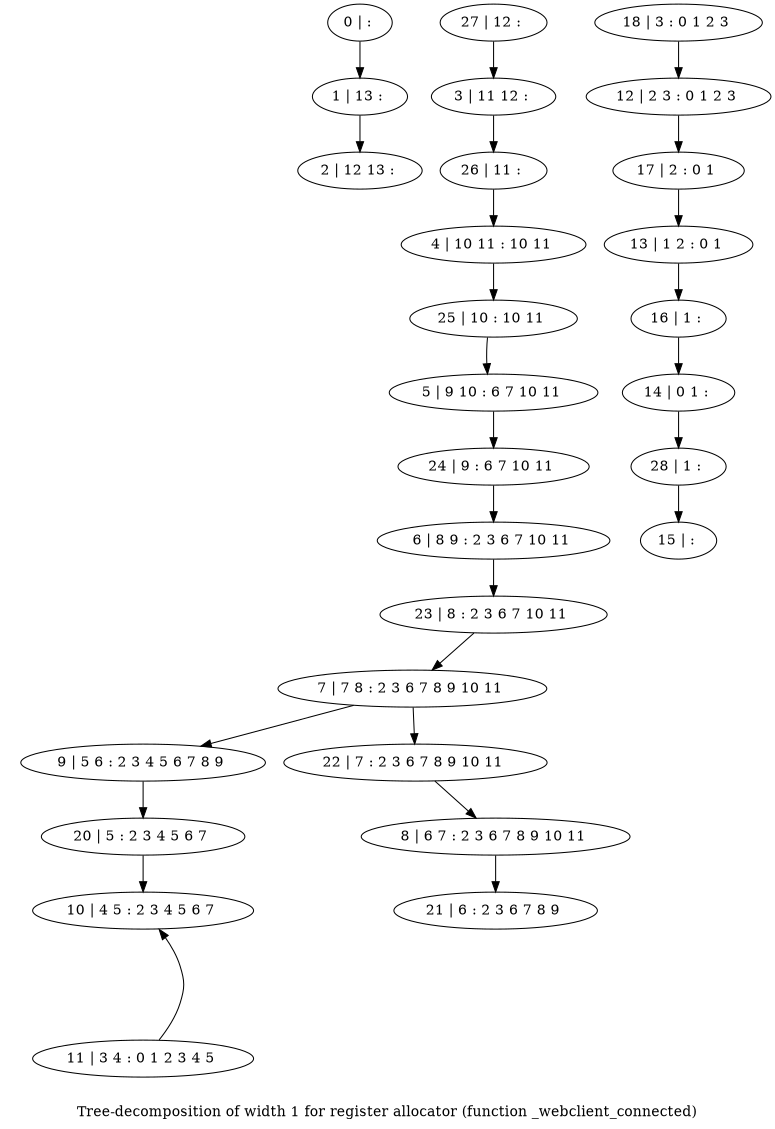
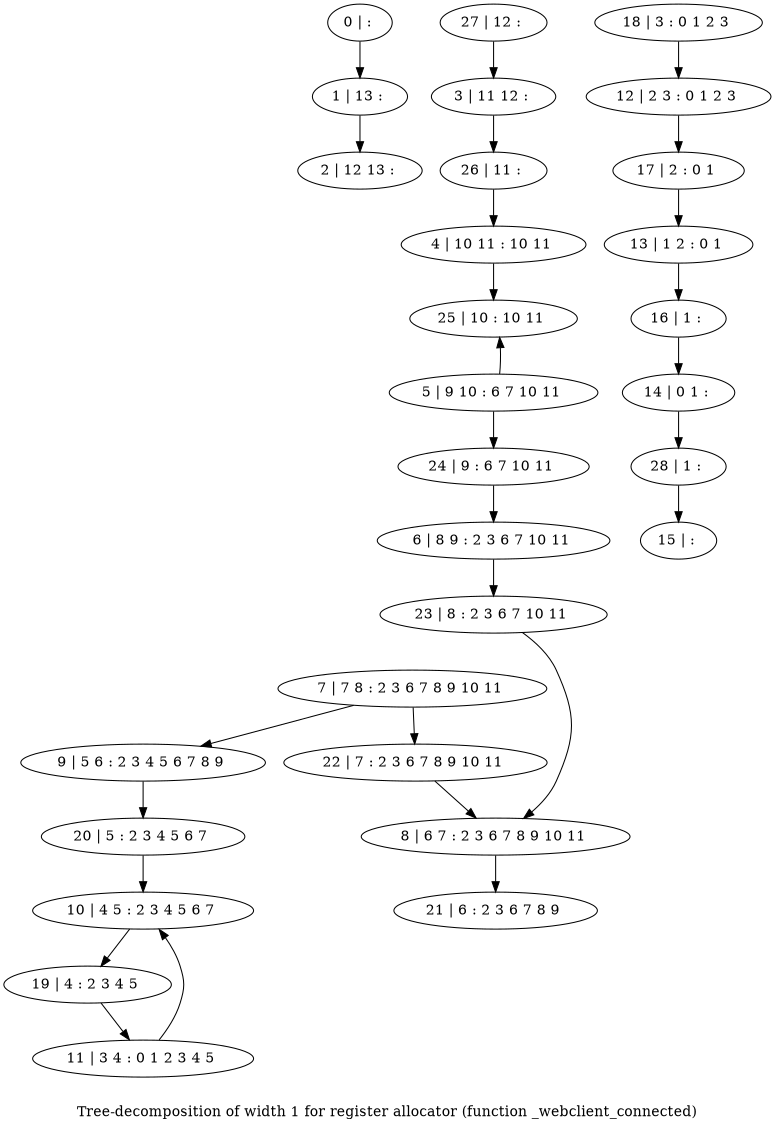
(487, 351) -> (500, 361)
(457, 648) -> (571, 720)
none -> (88, 985)
